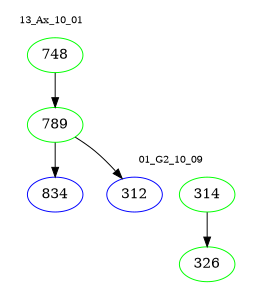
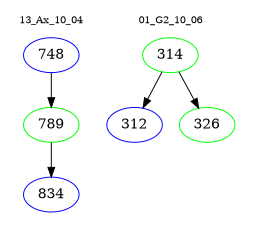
(51, 21) -> (51, 21)
(55, 55) -> (51, 55)
(105, 160) -> (155, 85)
(171, 160) -> (171, 21)
